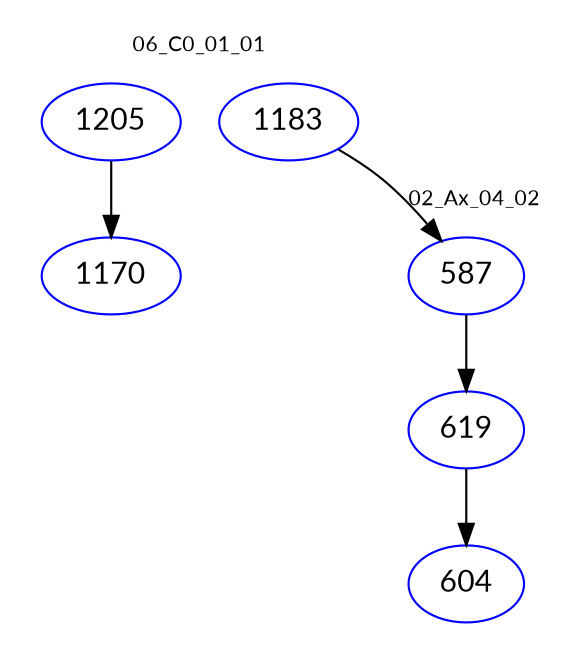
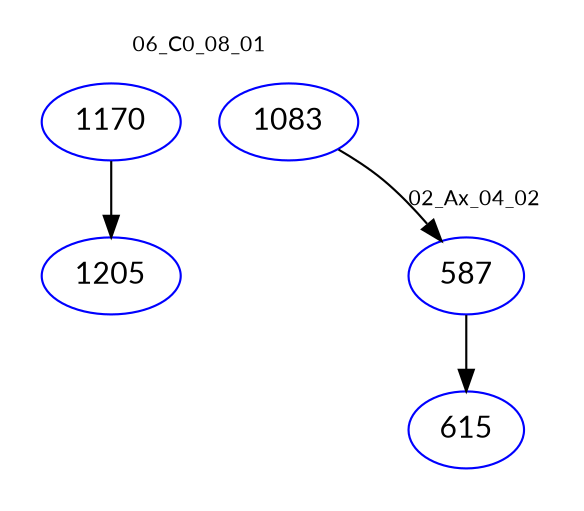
(200, 46) -> (200, 46)
(289, 122) -> (289, 122)
(111, 188) -> (111, 188)
(466, 430) -> (466, 430)
(466, 584) -> none
